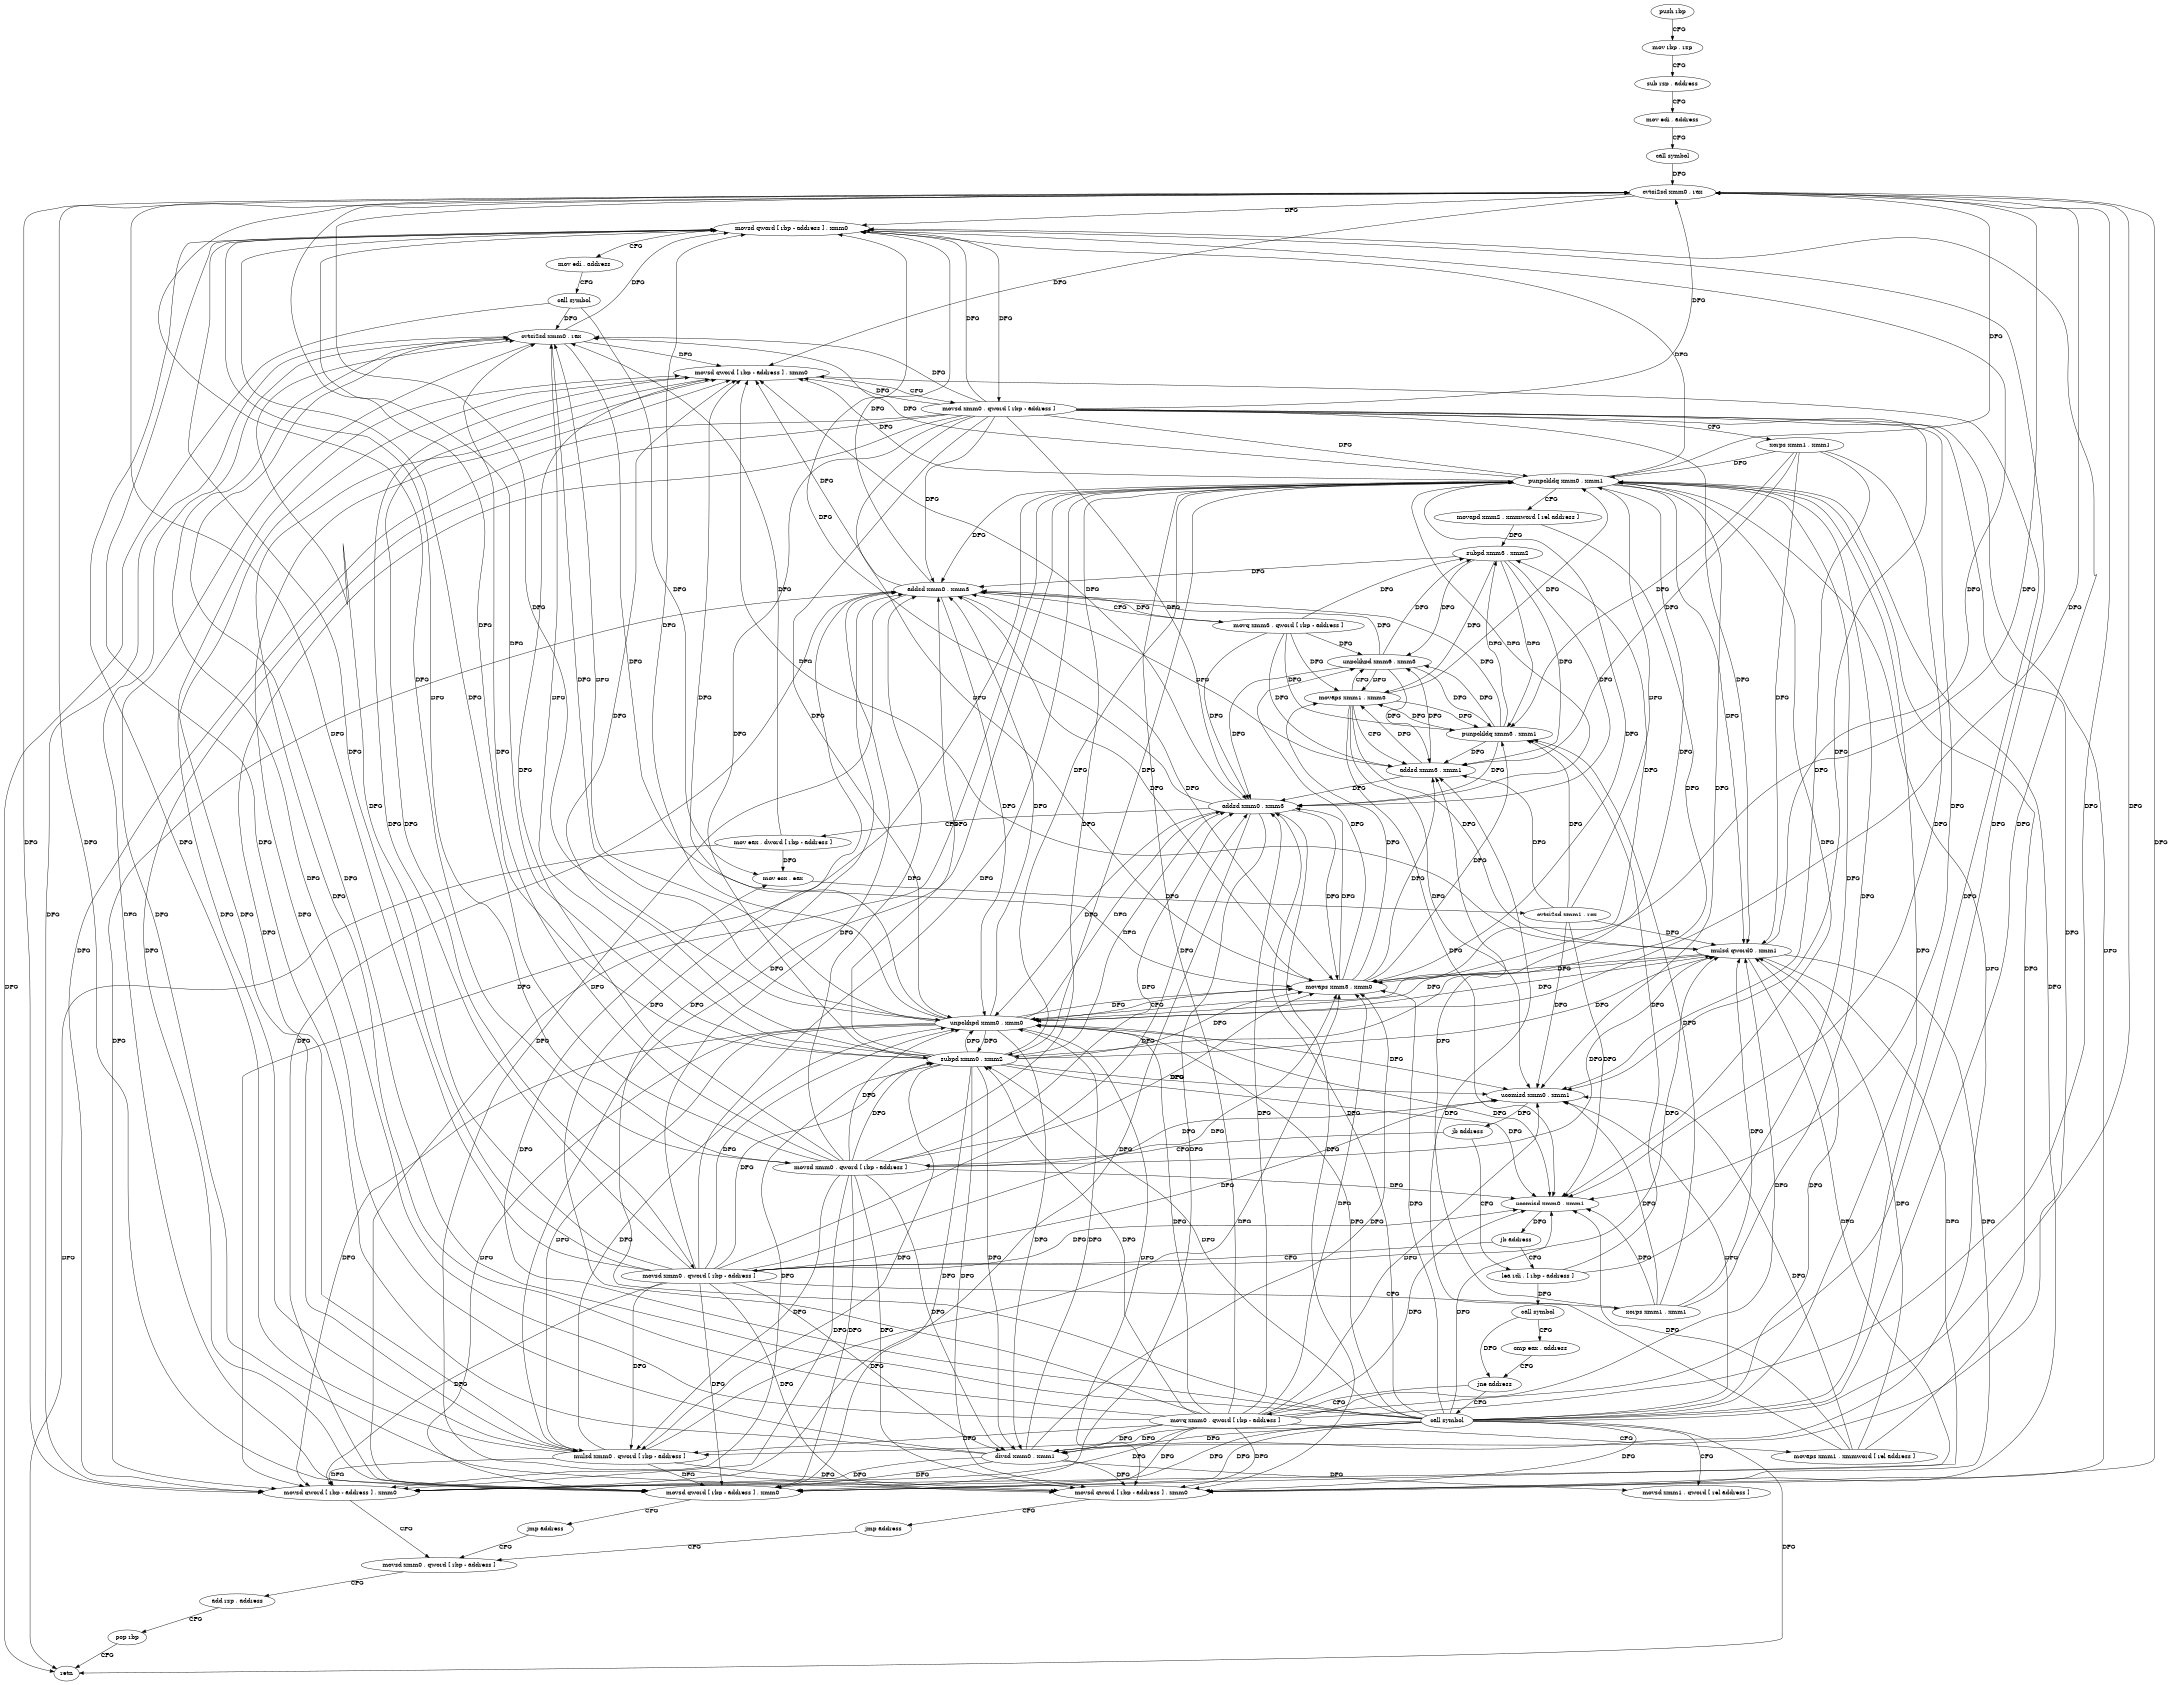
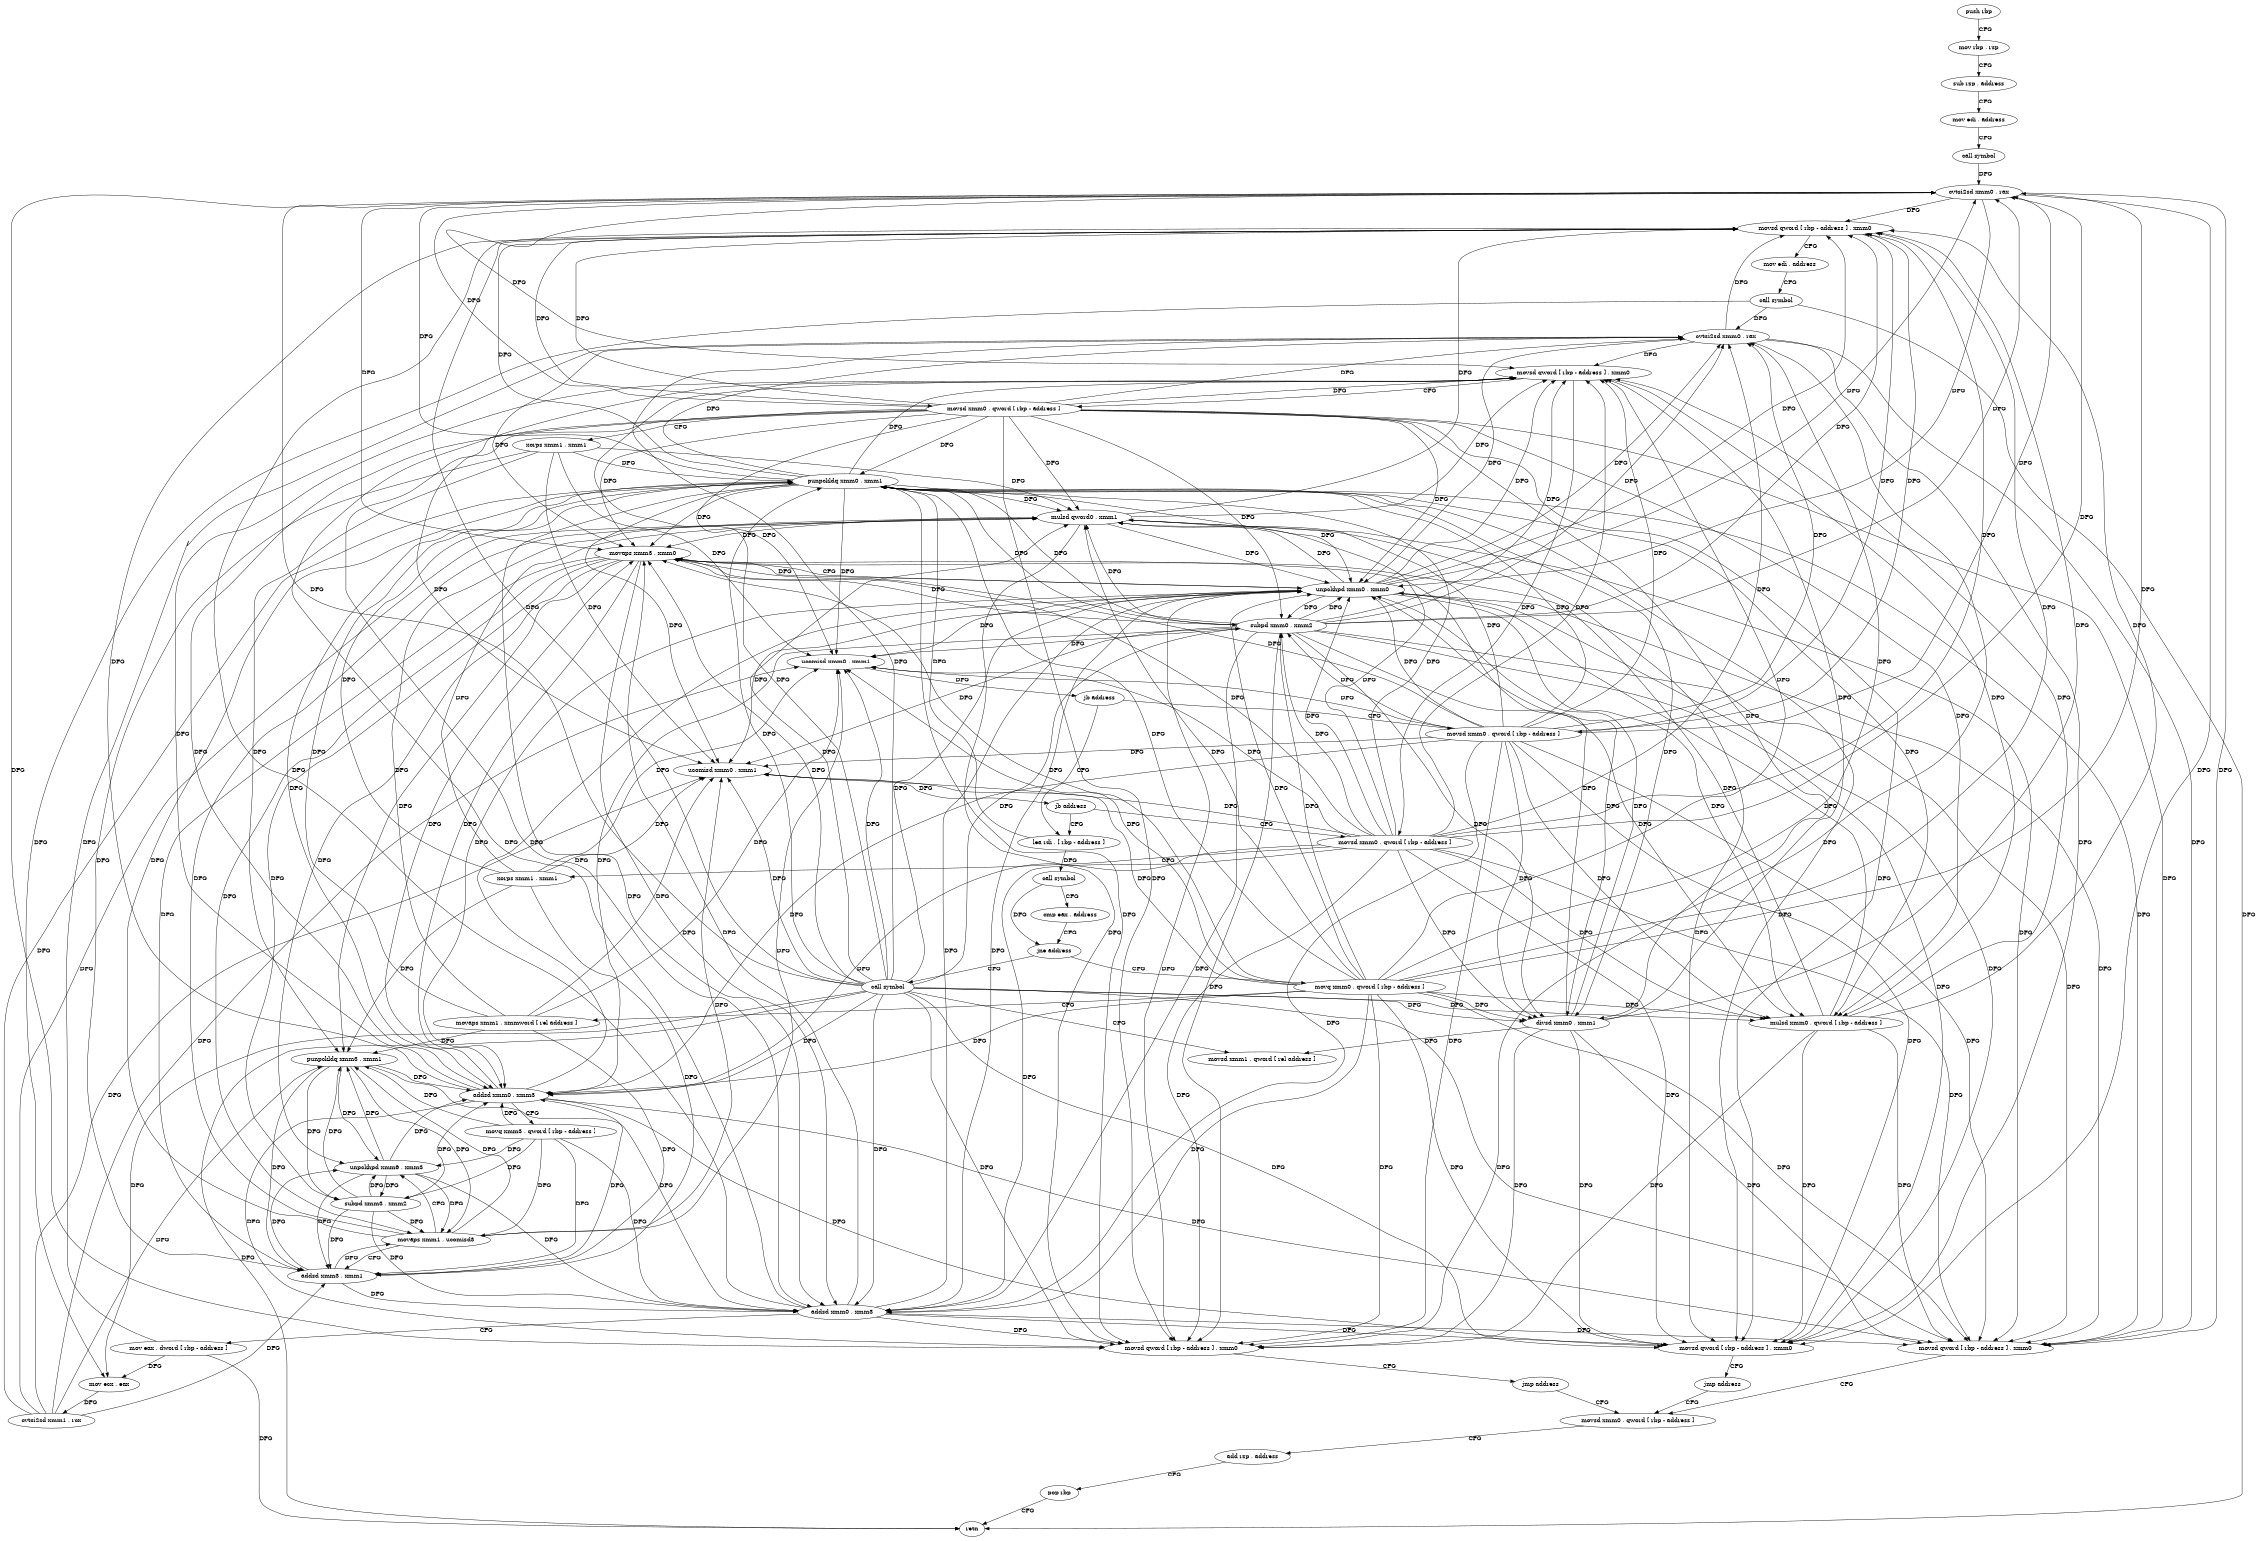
(1518, 517) -> none
(1352, 698) -> (436, 1240)
(1651, 1012) -> (434, 1041)
